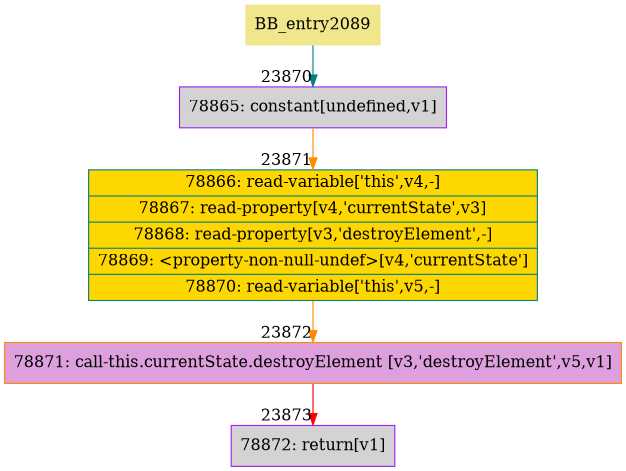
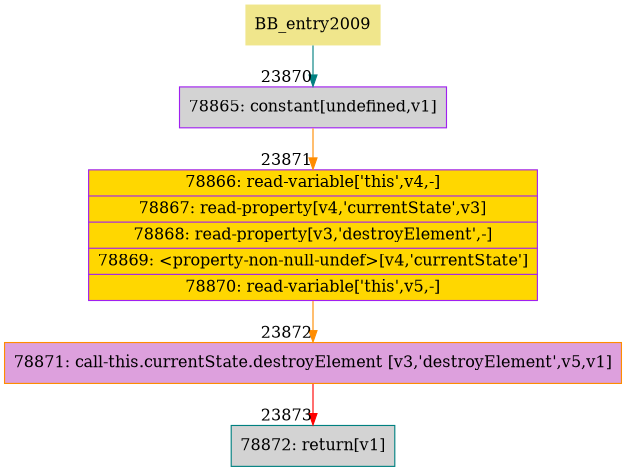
(313, 25) -> (313, 25)
(313, 235) -> (313, 235)
(313, 446) -> (313, 446)
